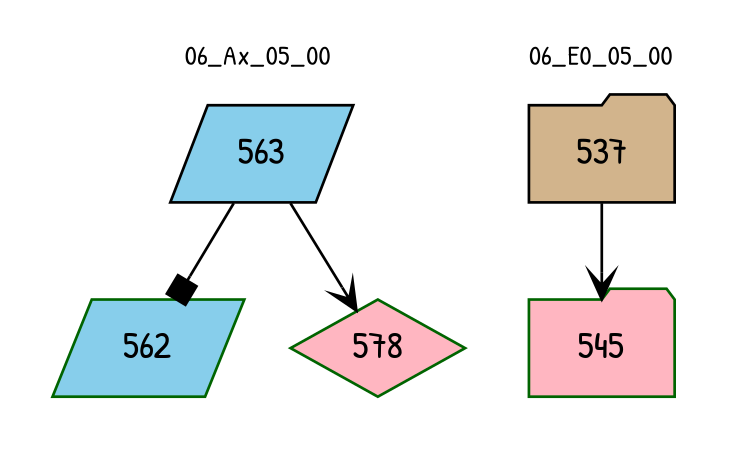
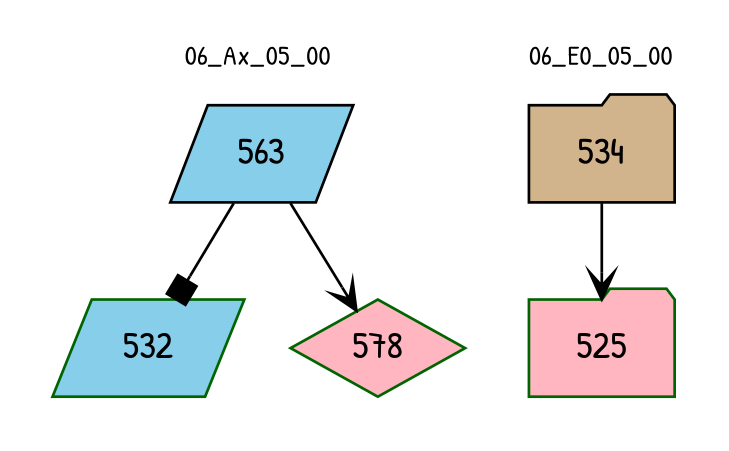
(602, 154) -> (602, 154)
(148, 348) -> (148, 348)
(602, 348) -> (602, 348)
